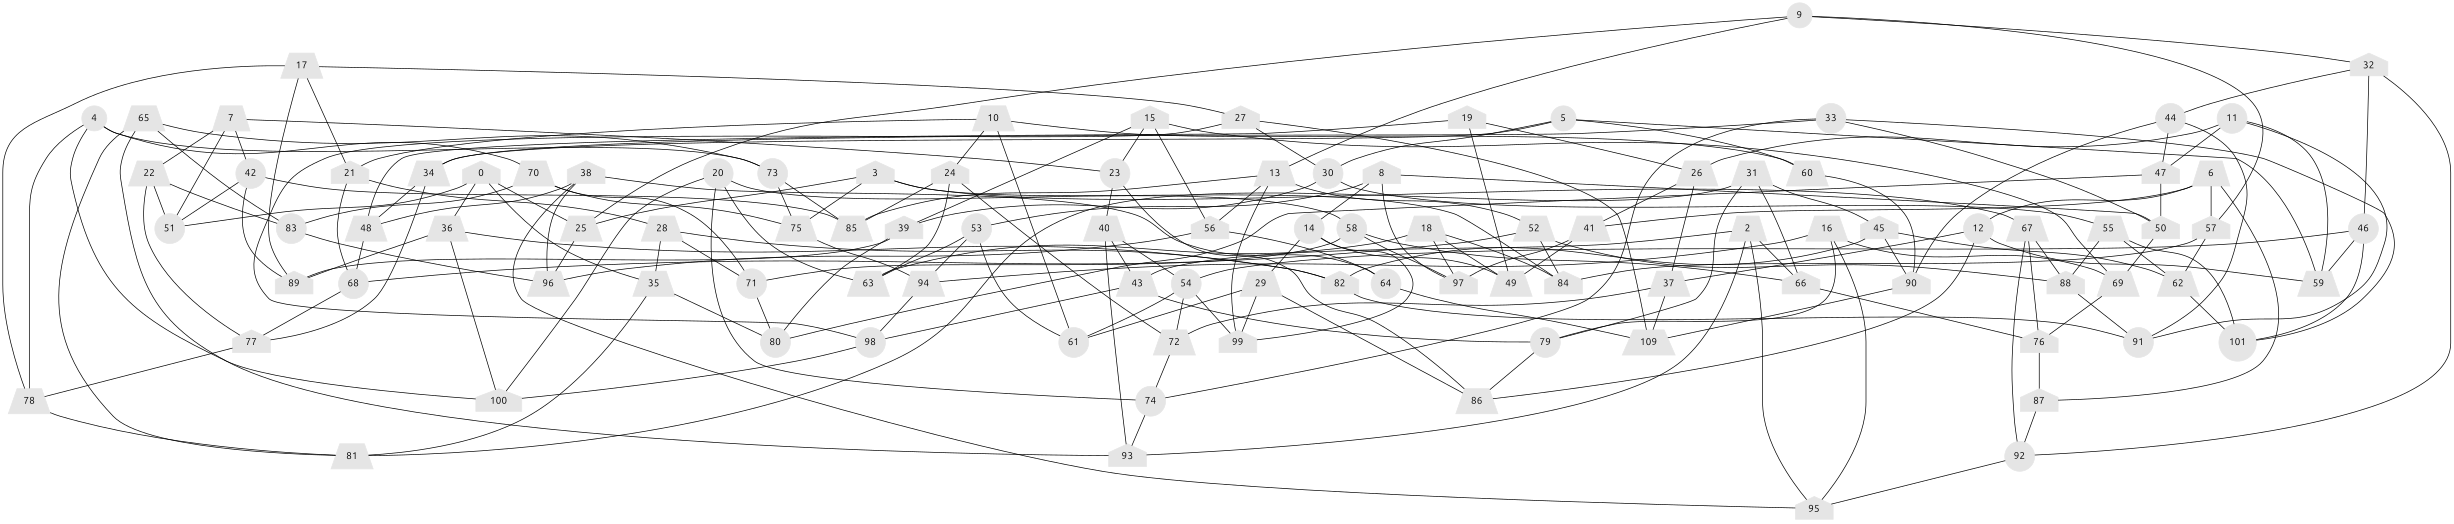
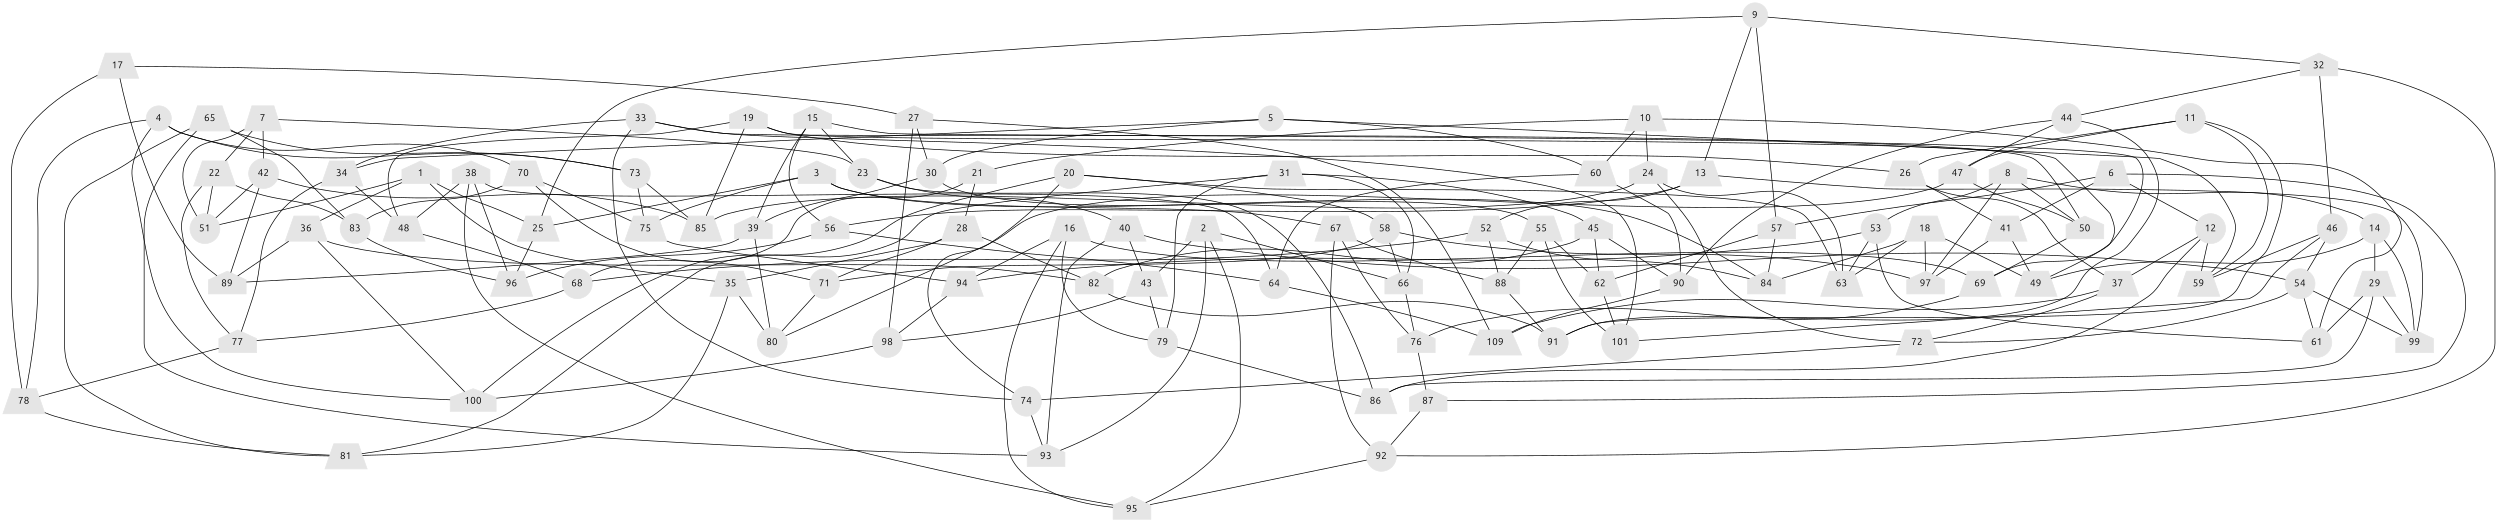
(324, 116) -> none
(481, 173) -> (421, 173)
none -> (1452, 182)
(1100, 191) -> (725, 172)
